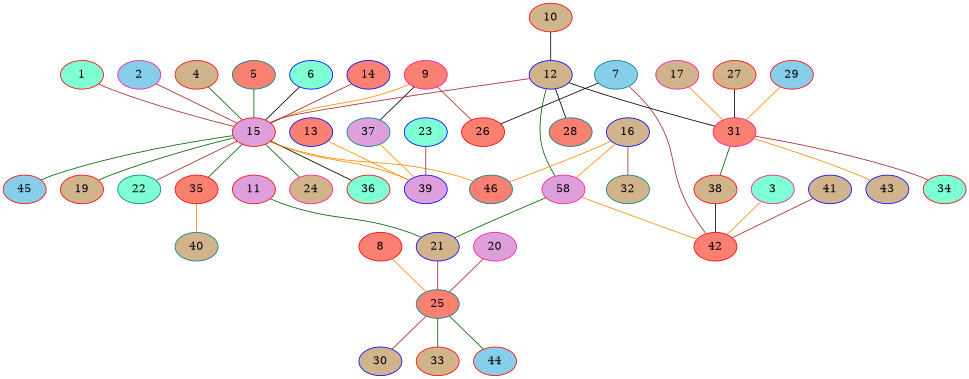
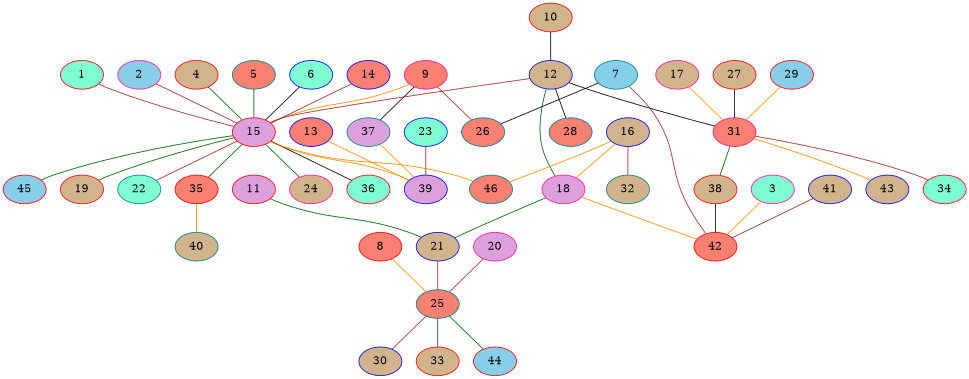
(483, 132) -> (483, 132)
(563, 189) -> (563, 189)
